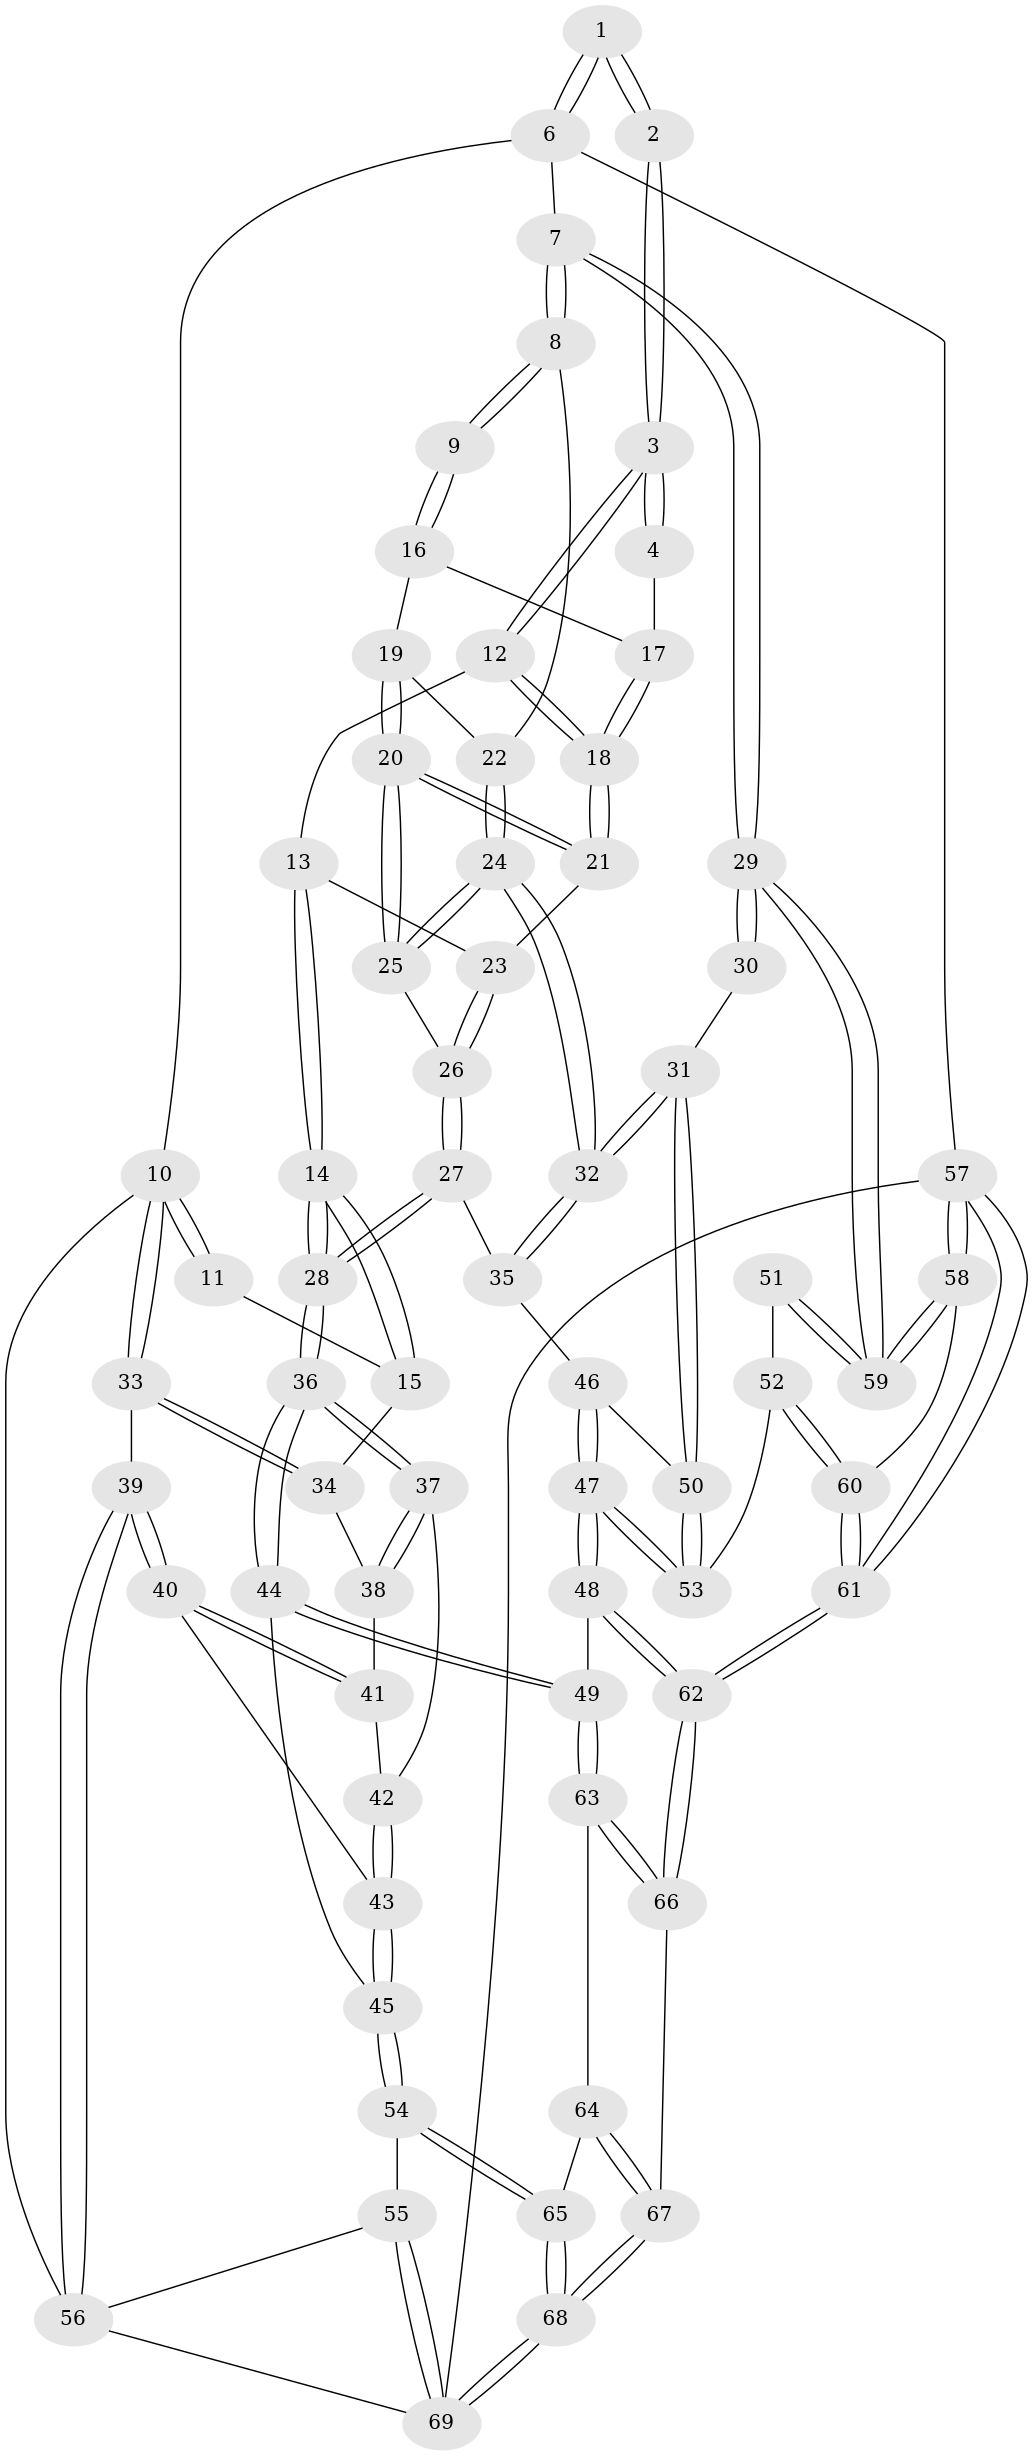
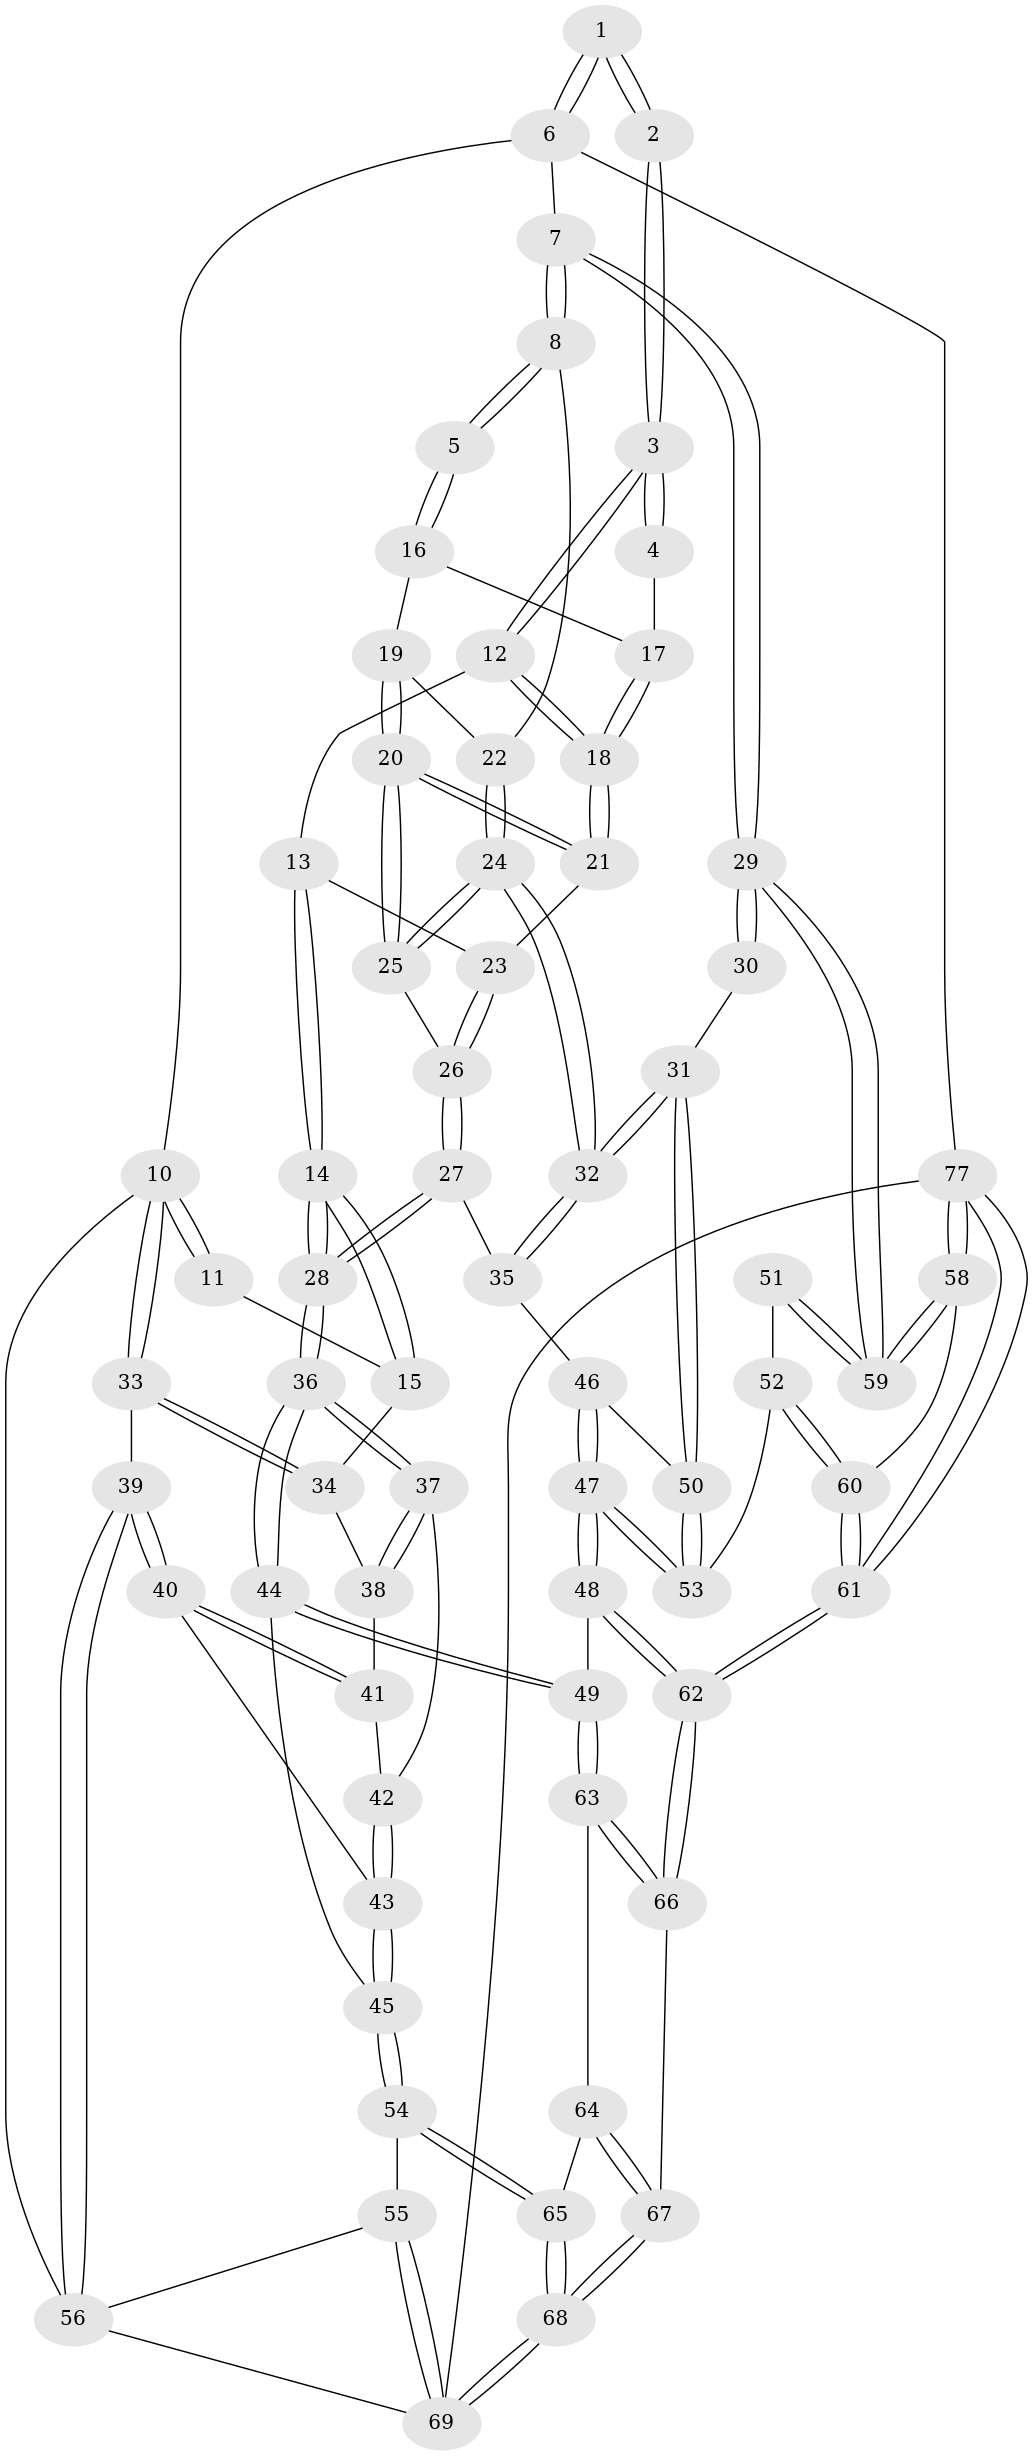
(455, 448) -> (455, 448)
(958, 1176) -> (958, 1176)
